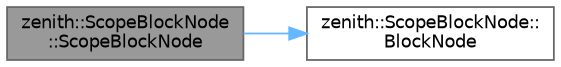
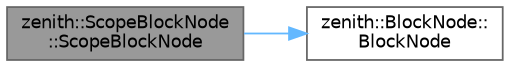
(430, 34) -> (405, 34)
